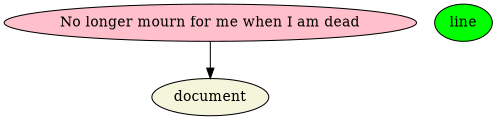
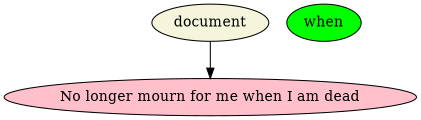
(463, 23) -> (324, 23)
(210, 55) -> (210, 55)
